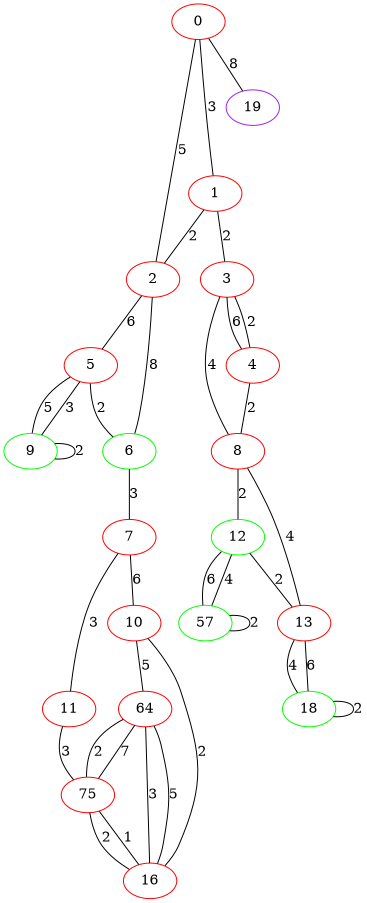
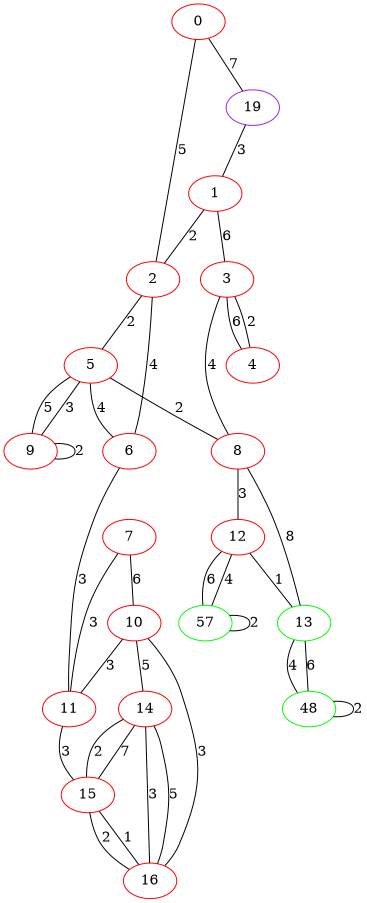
(234, 65) -> (234, 65)
(206, 108) -> (234, 151)
(227, 237) -> (227, 237)
(131, 322) -> (131, 322)
(154, 365) -> (154, 365)
(102, 408) -> (102, 408)
(245, 408) -> (164, 409)
(31, 451) -> (31, 451)
(129, 451) -> (129, 451)
(129, 494) -> (77, 575)
(243, 494) -> (243, 494)
(238, 537) -> (238, 537)
(290, 537) -> (290, 537)
(279, 580) -> (279, 580)
(304, 623) -> (304, 623)
none -> (102, 666)
(145, 709) -> (145, 709)
(309, 709) -> (309, 709)
(202, 752) -> (202, 752)
(88, 795) -> (88, 795)
